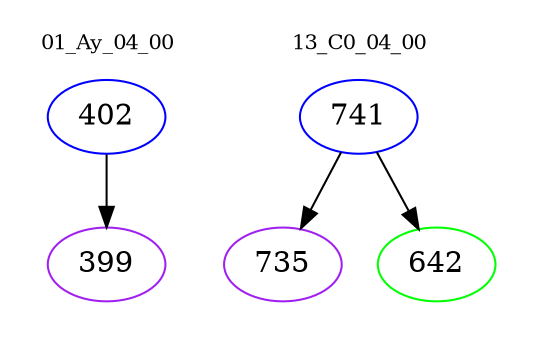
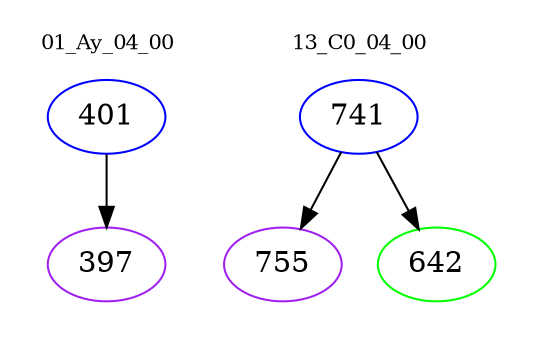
(107, 117) -> (107, 117)
(107, 264) -> (107, 264)
(283, 264) -> (283, 264)
